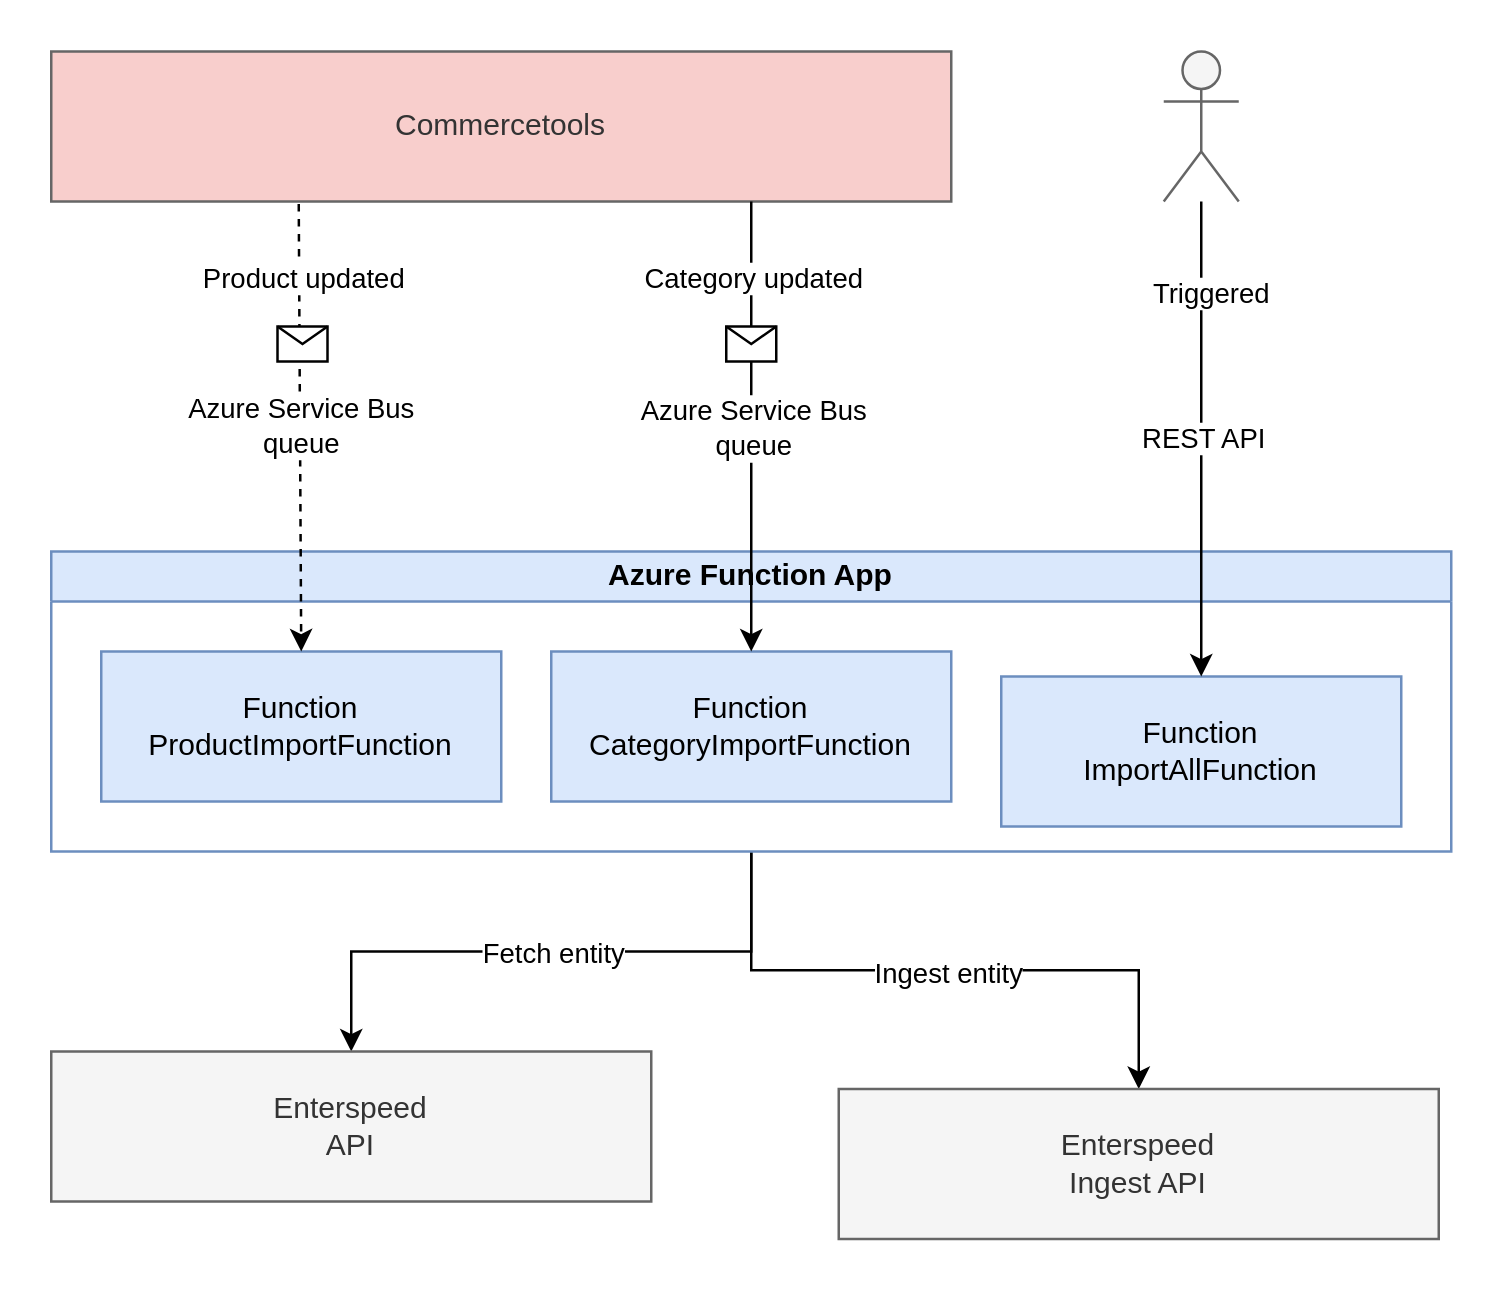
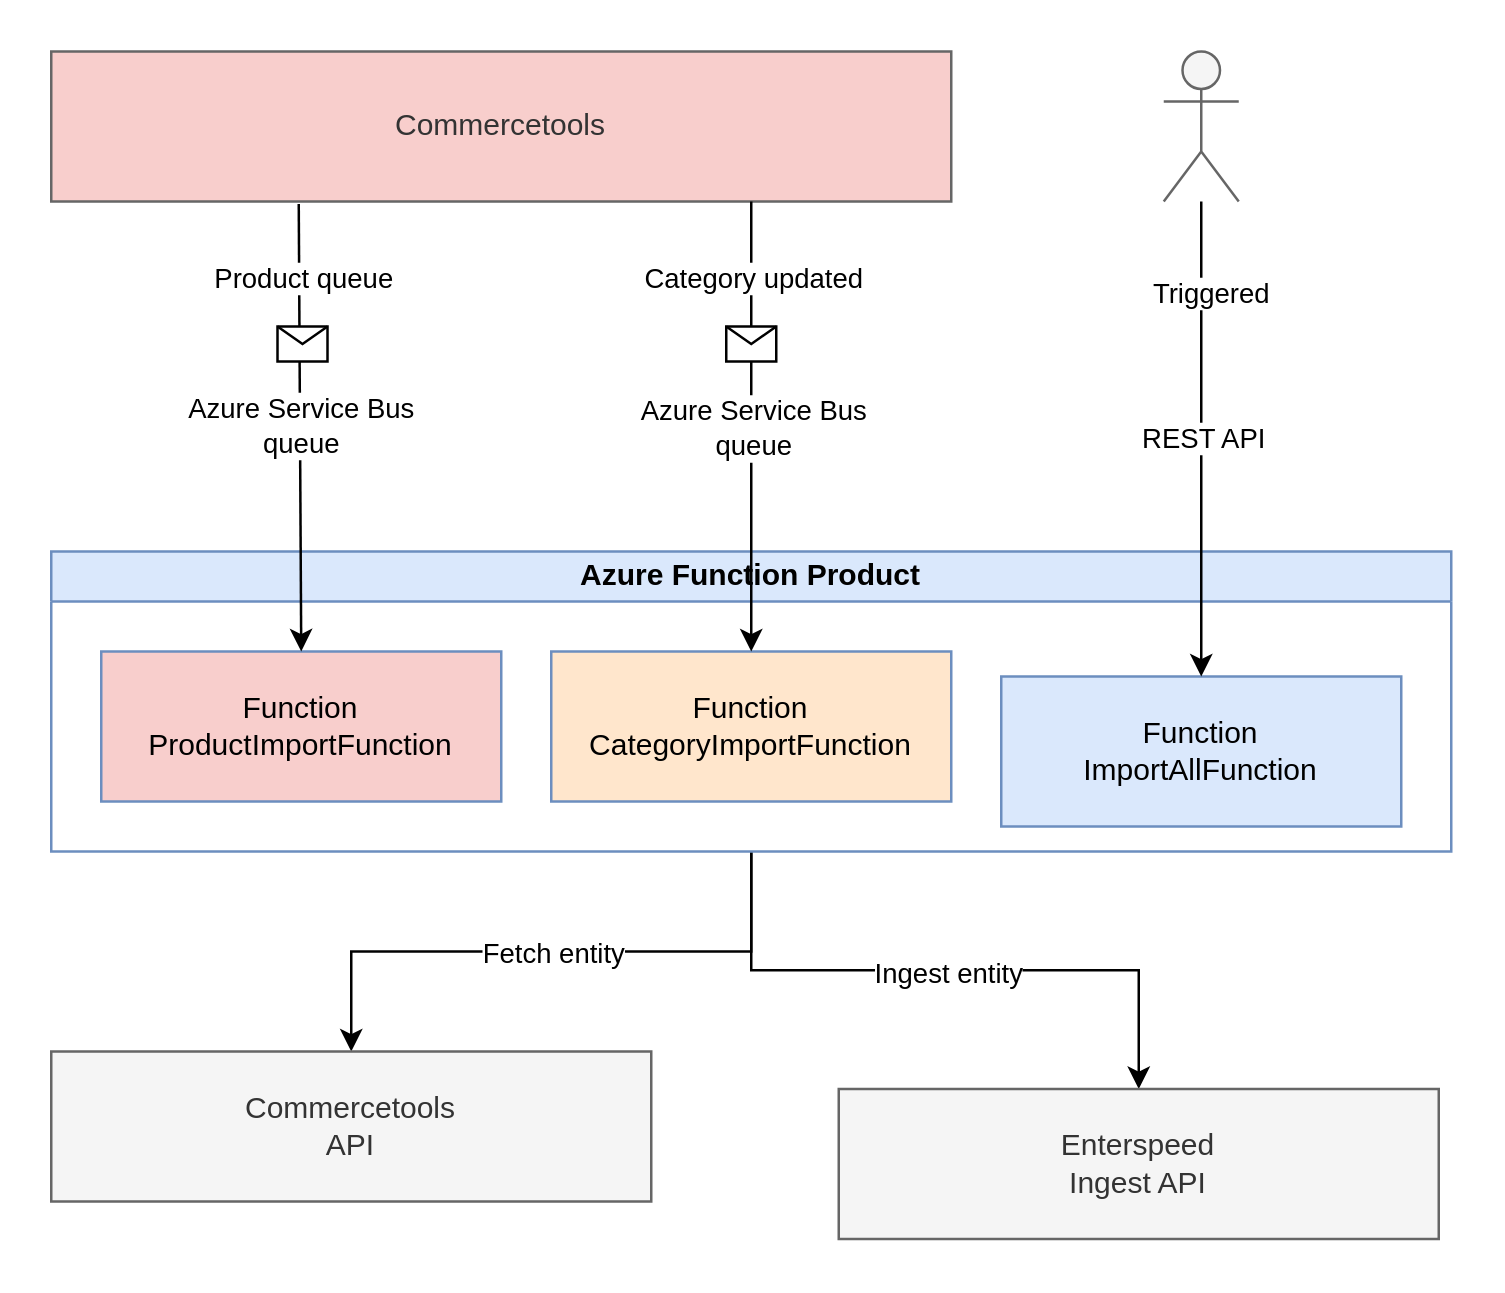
(305, 279) -> (305, 279)
(301, 550) -> (301, 550)
(751, 576) -> (751, 576)
(301, 726) -> (301, 726)
(751, 726) -> (751, 726)
(351, 1126) -> (351, 1126)
